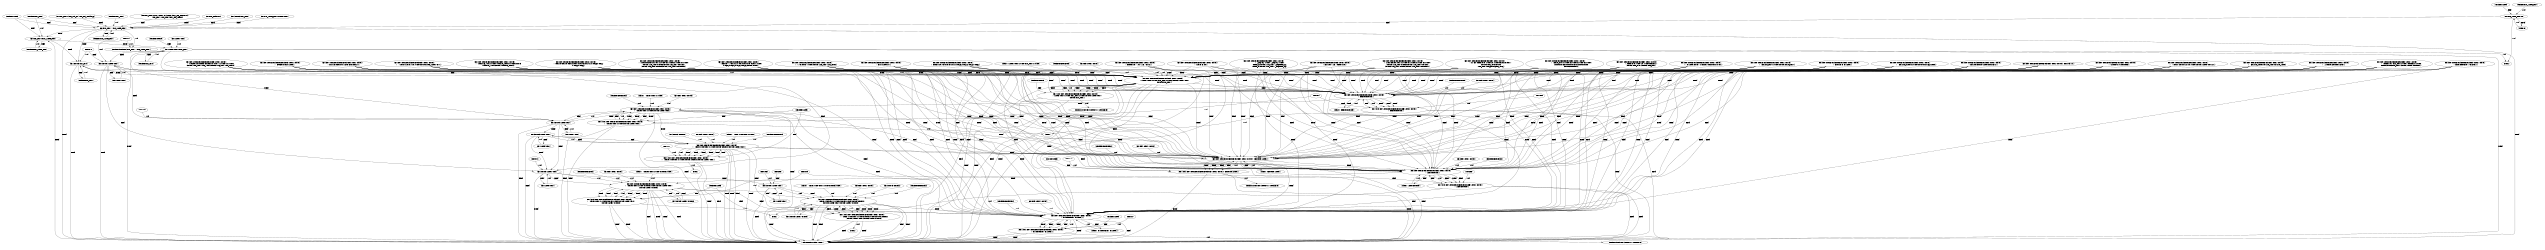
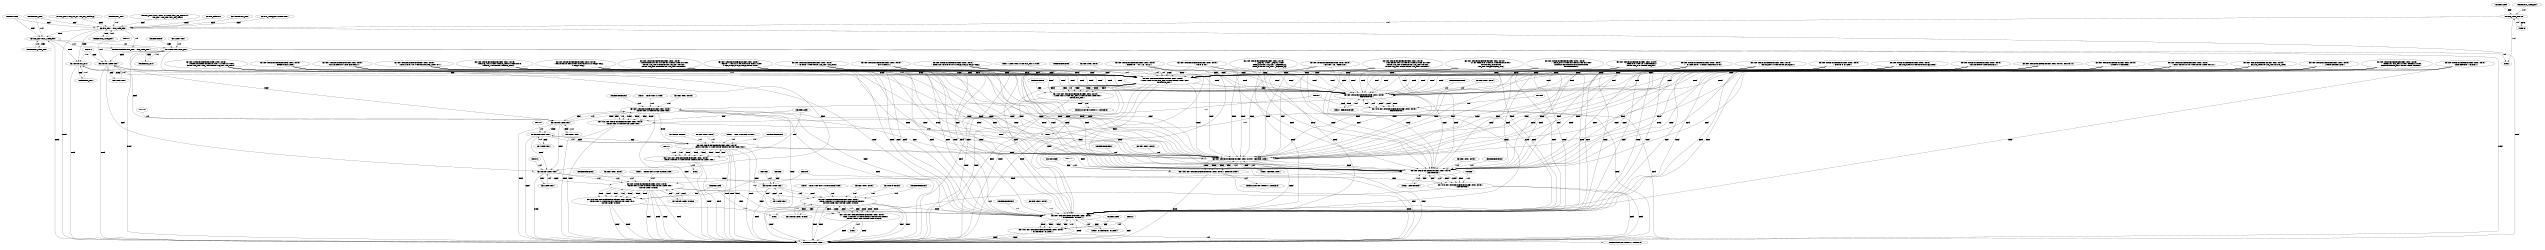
(1388, 23) -> (1388, 23)
(126, 44) -> (126, 44)
(128, 44) -> (84, 47)
none -> (538, 123)
(813, 243) -> (813, 243)
